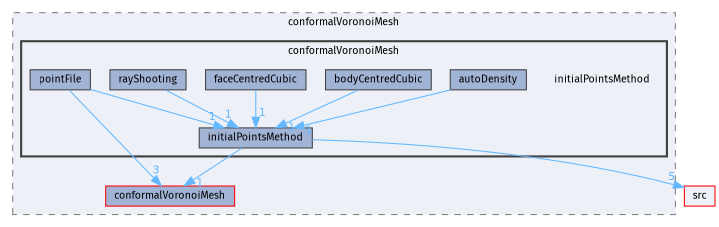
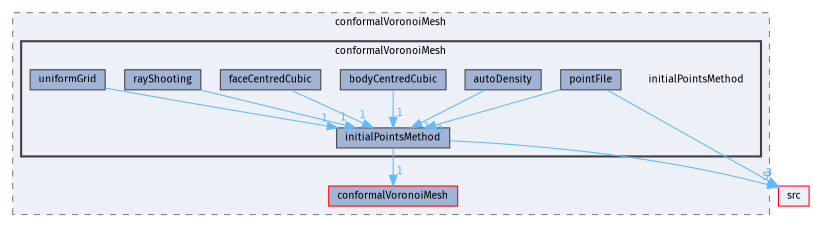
none -> (68, 80)
(112, 134) -> (688, 136)
